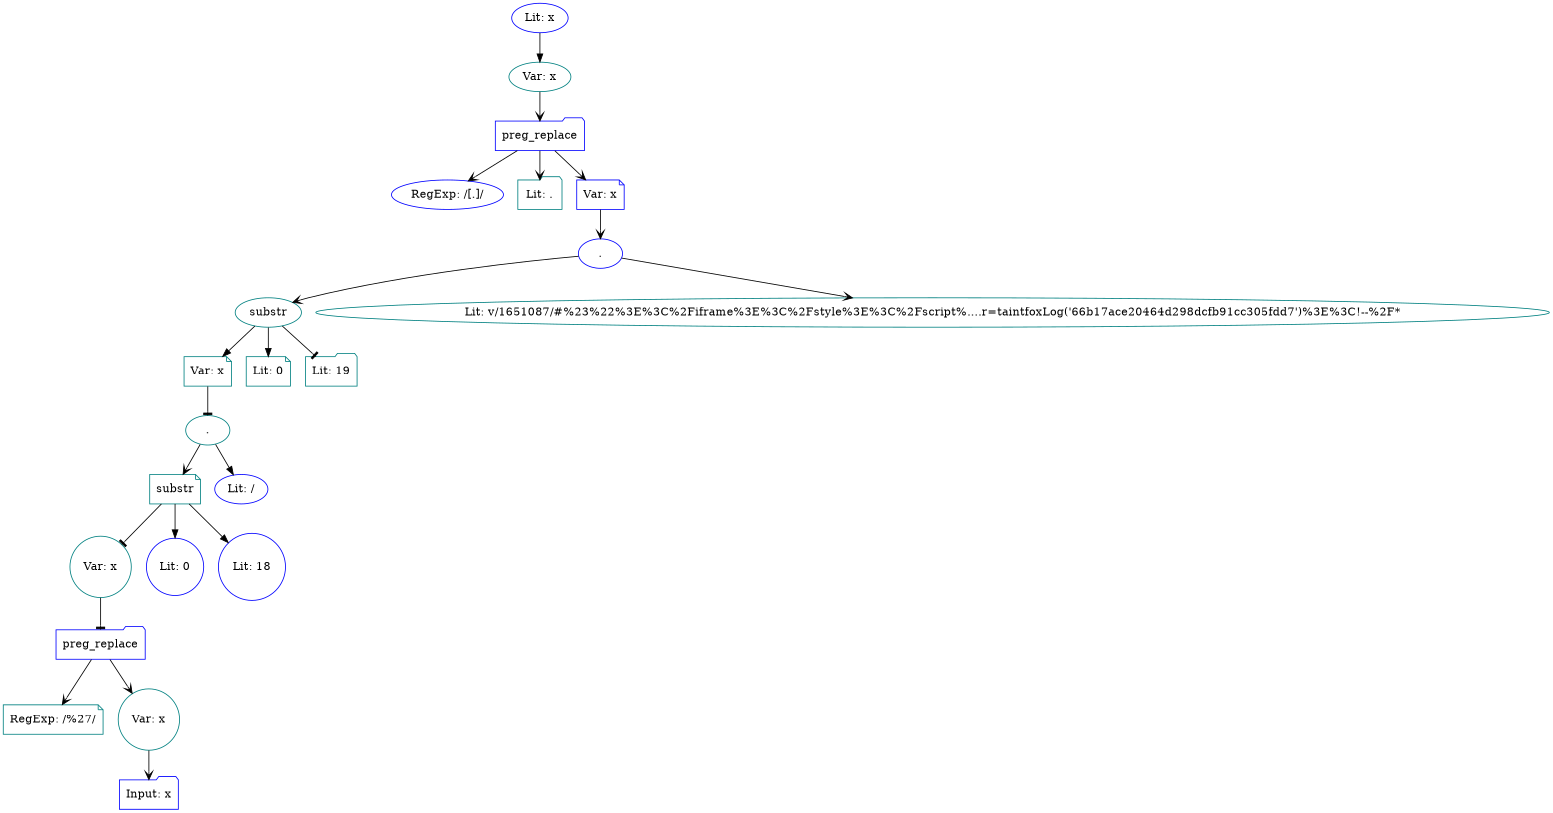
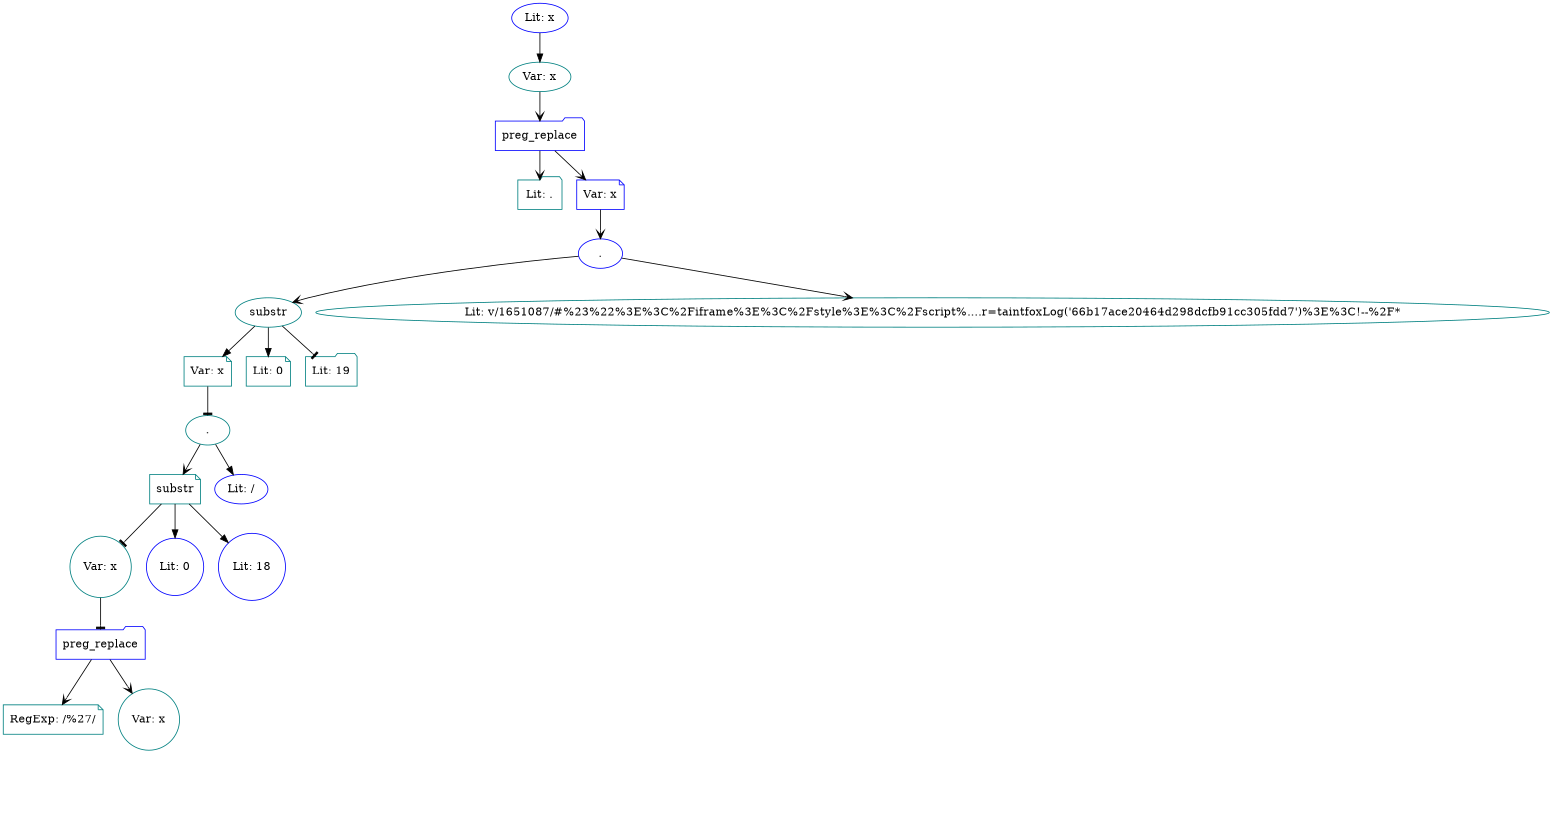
(447, 195) -> none
(149, 795) -> none
